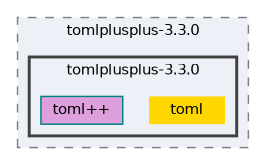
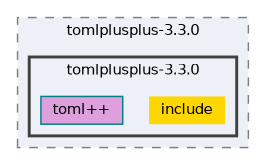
(187, 110) -> (187, 110)
